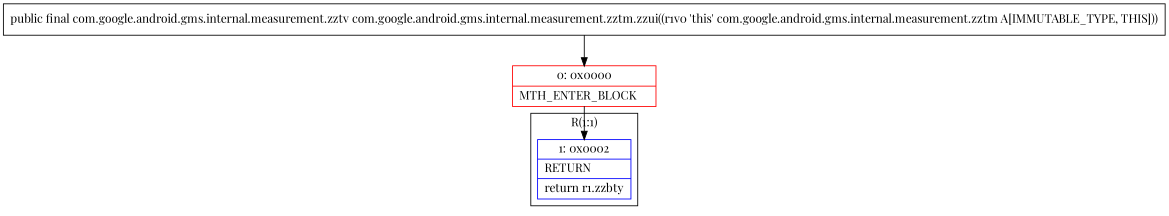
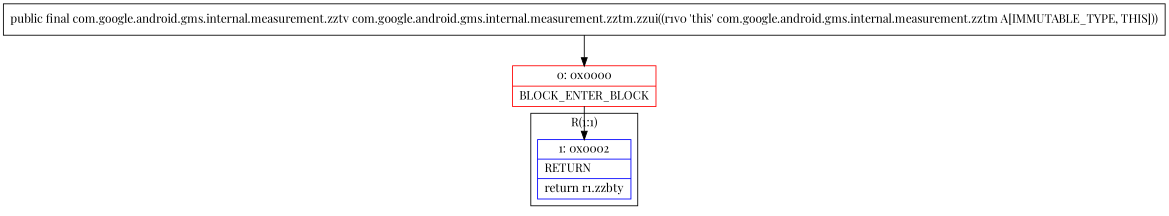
(578, 96) -> (584, 96)
